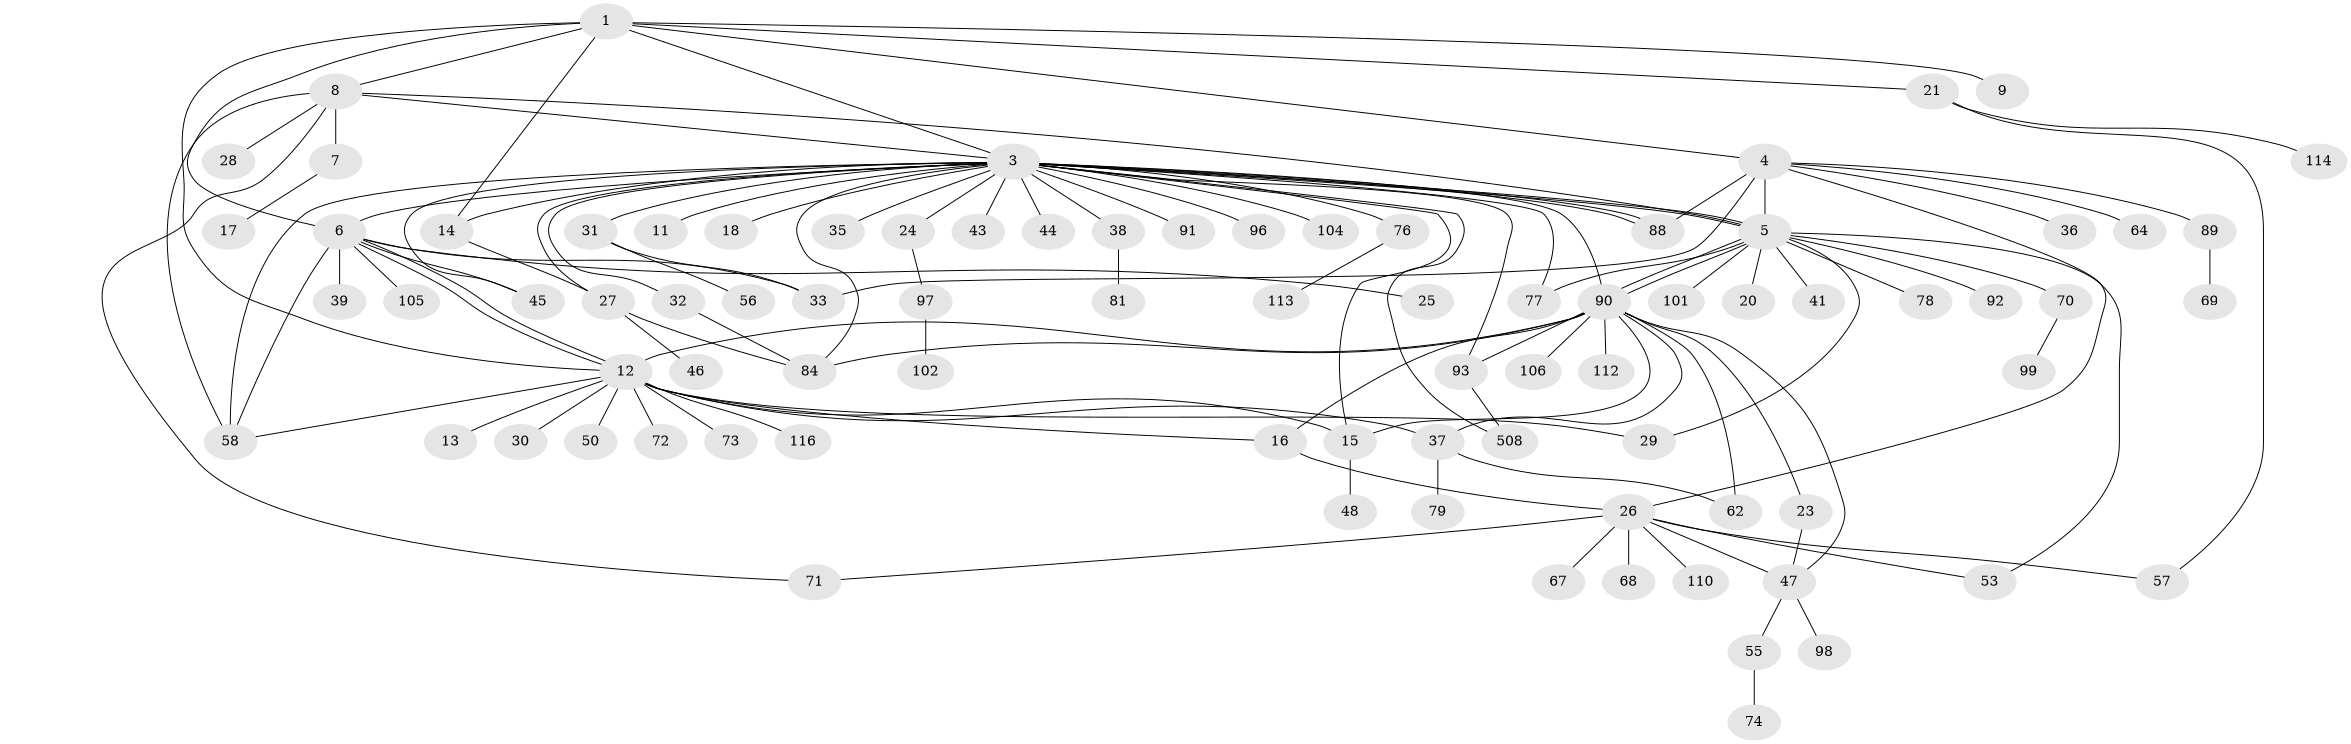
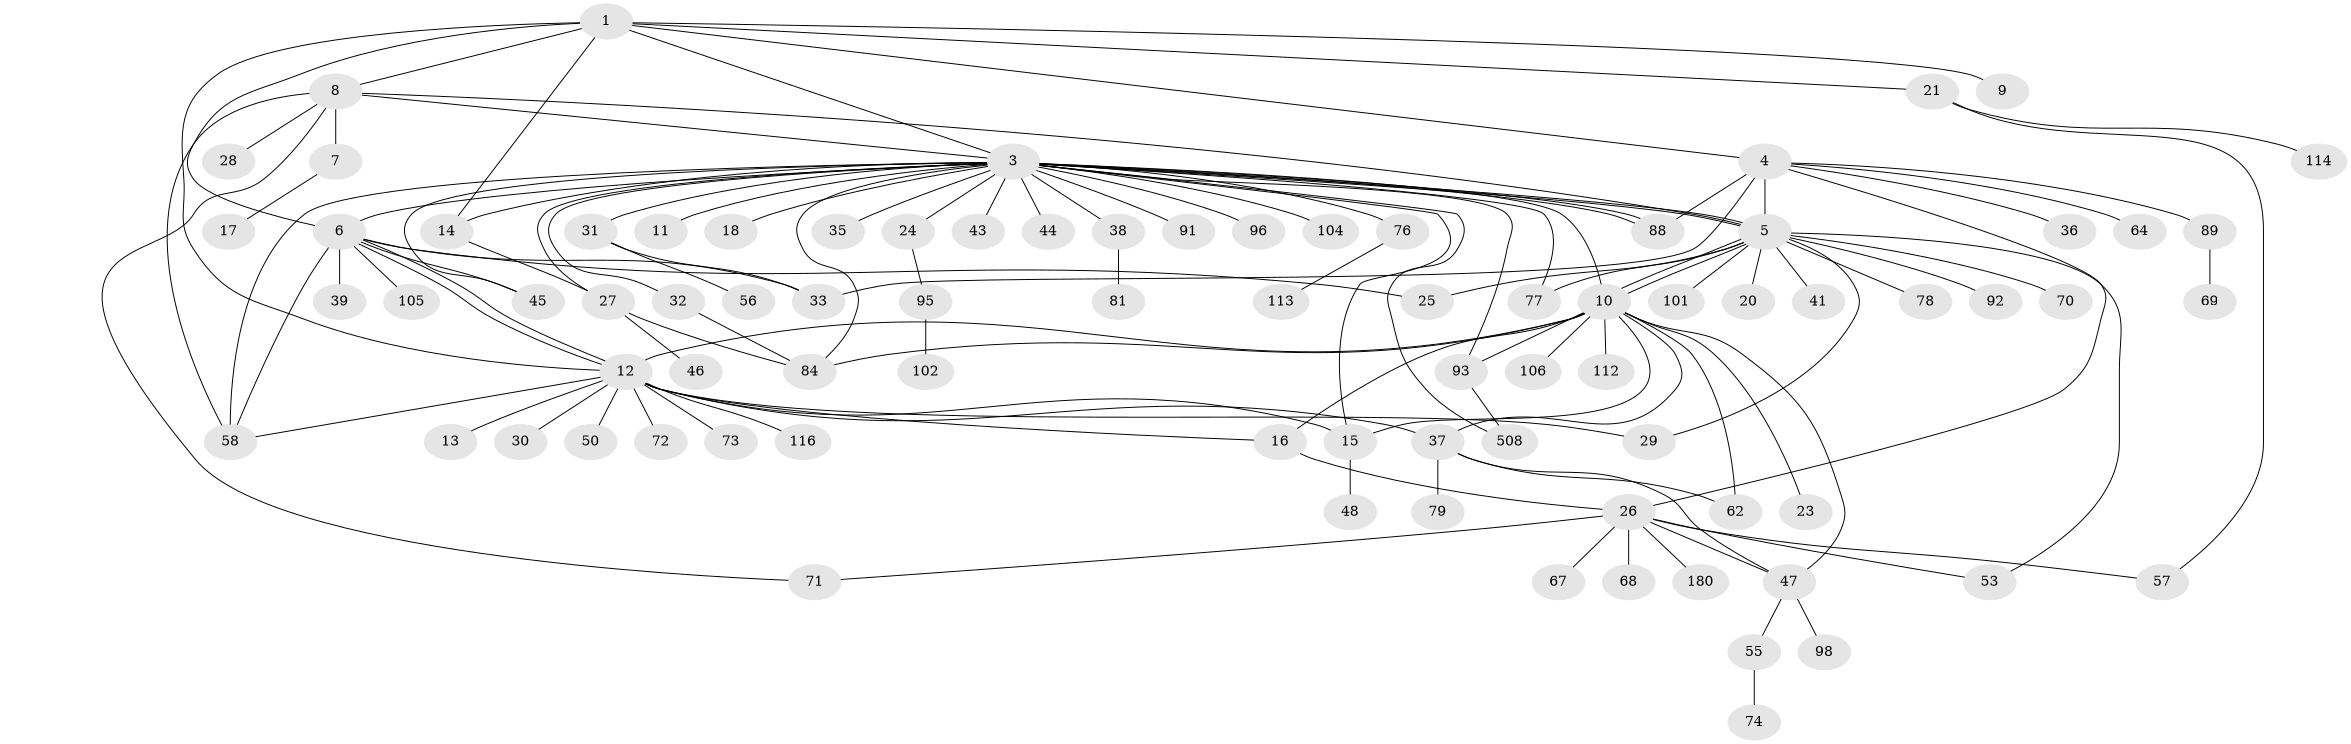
none -> (1583, 273)
(926, 302) -> (926, 302)
(1604, 302) -> (1604, 302)
(2029, 372) -> none
(1796, 554) -> (1658, 492)
(1701, 582) -> (1701, 582)
